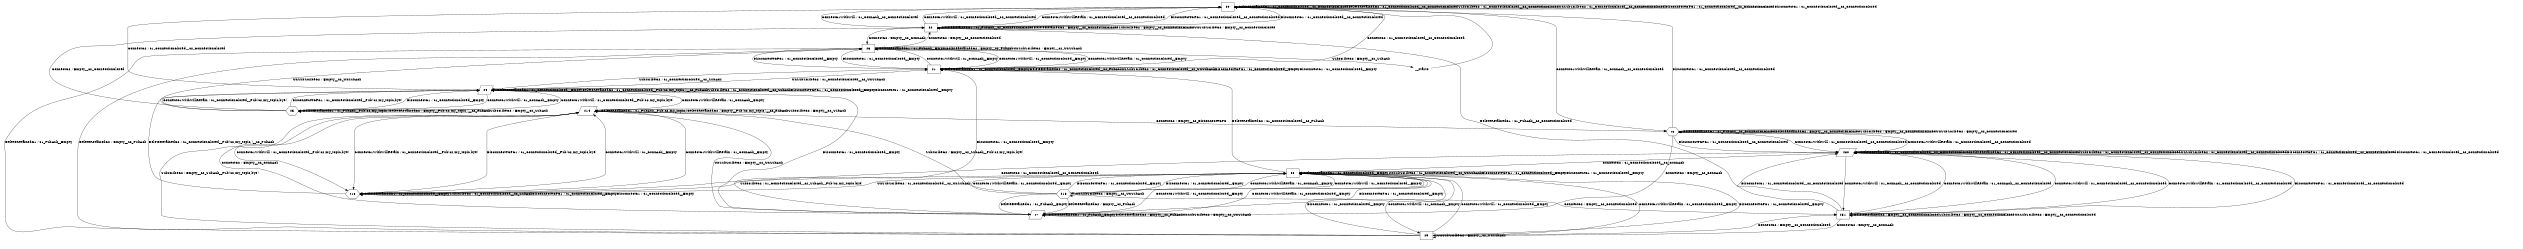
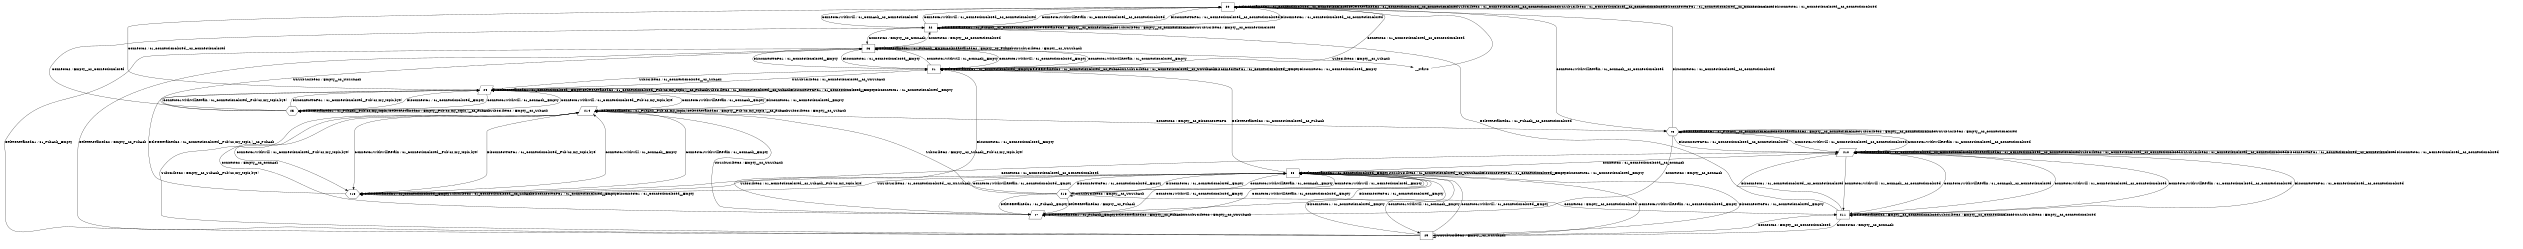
(816, 151) -> (717, 95)
(1846, 152) -> (1846, 152)
(1843, 215) -> (1843, 215)
